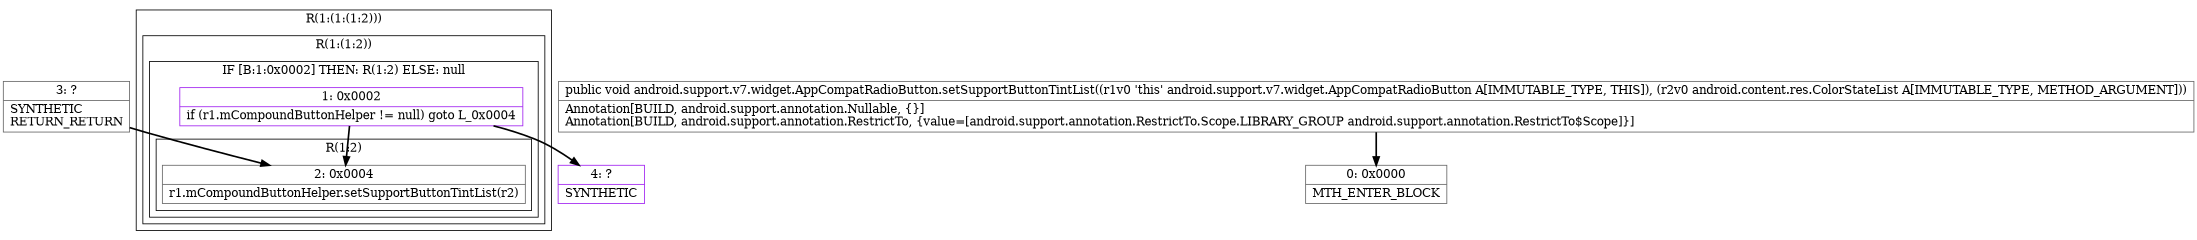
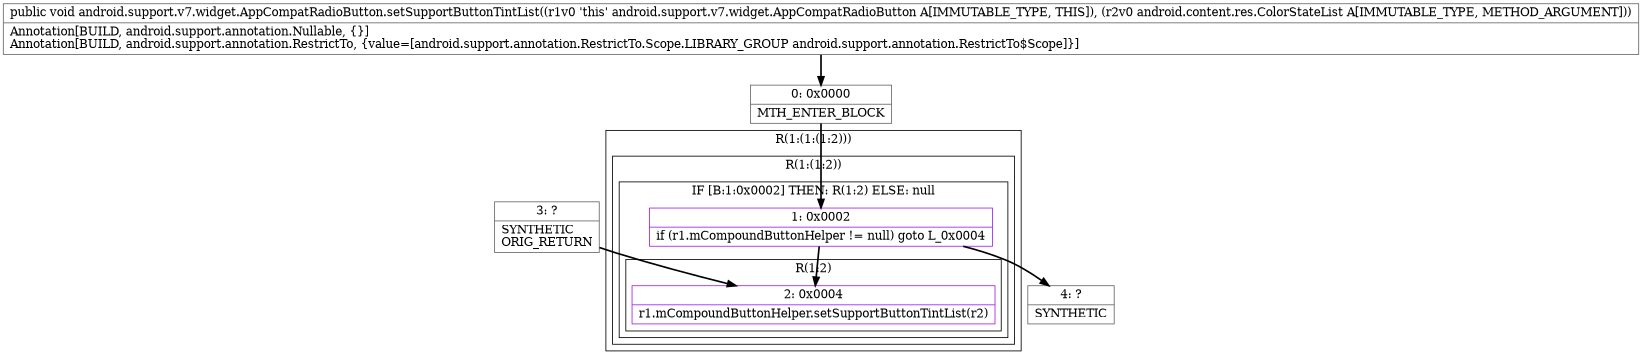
(66, 122) -> (547, 243)
none -> (821, 161)
(344, 184) -> (814, 305)
(601, 184) -> (1071, 305)
